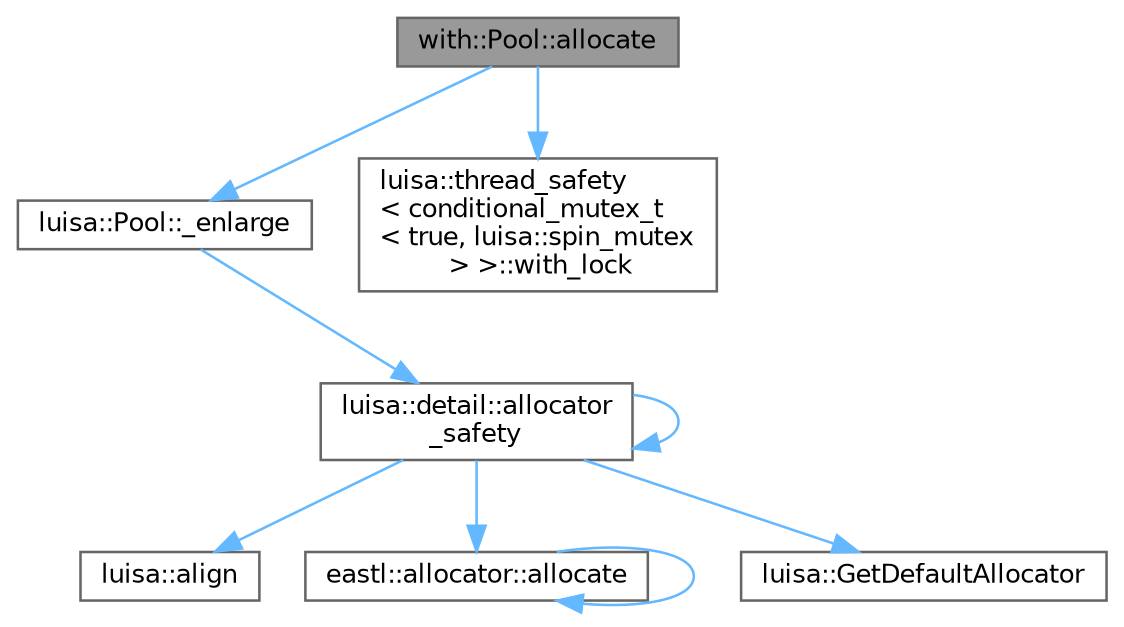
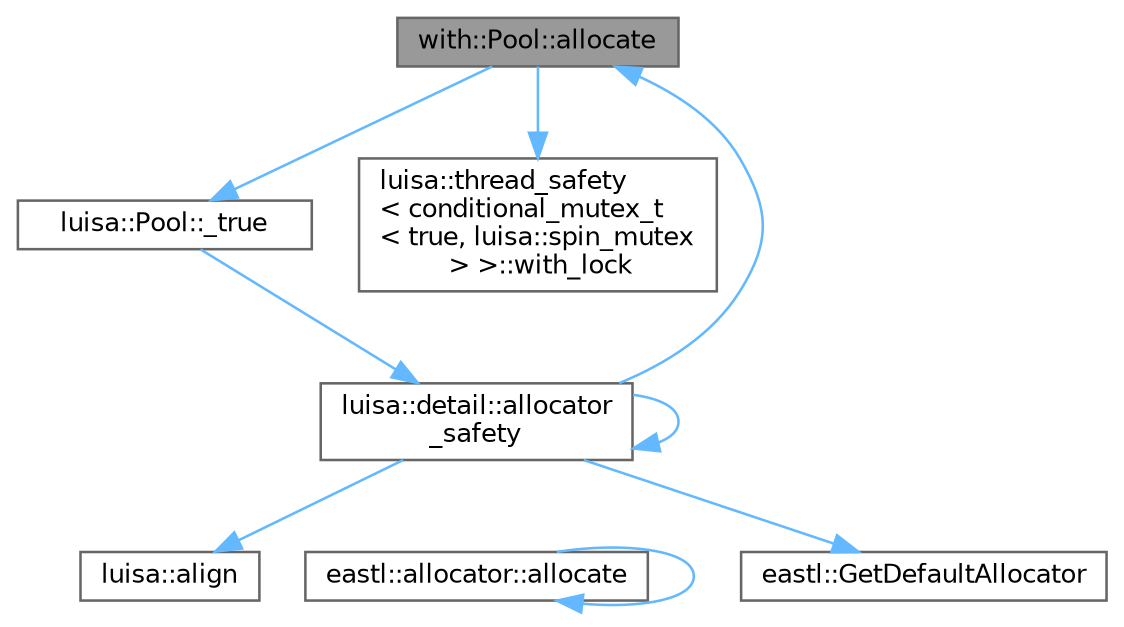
(165, 225) -> (165, 225)
(477, 493) -> (762, 236)
(924, 576) -> (924, 576)
